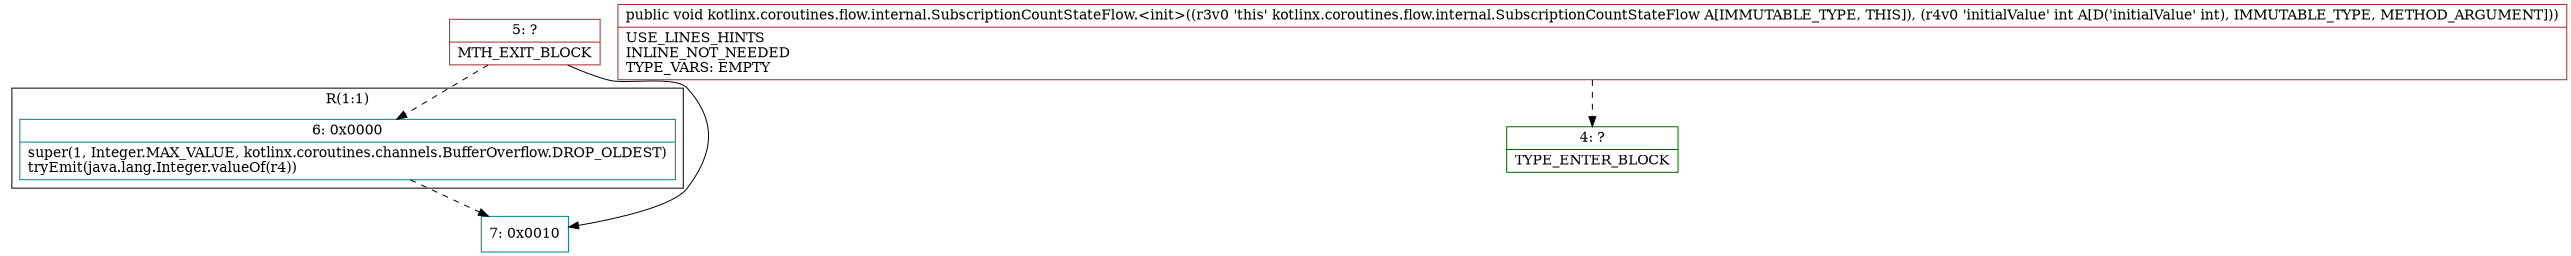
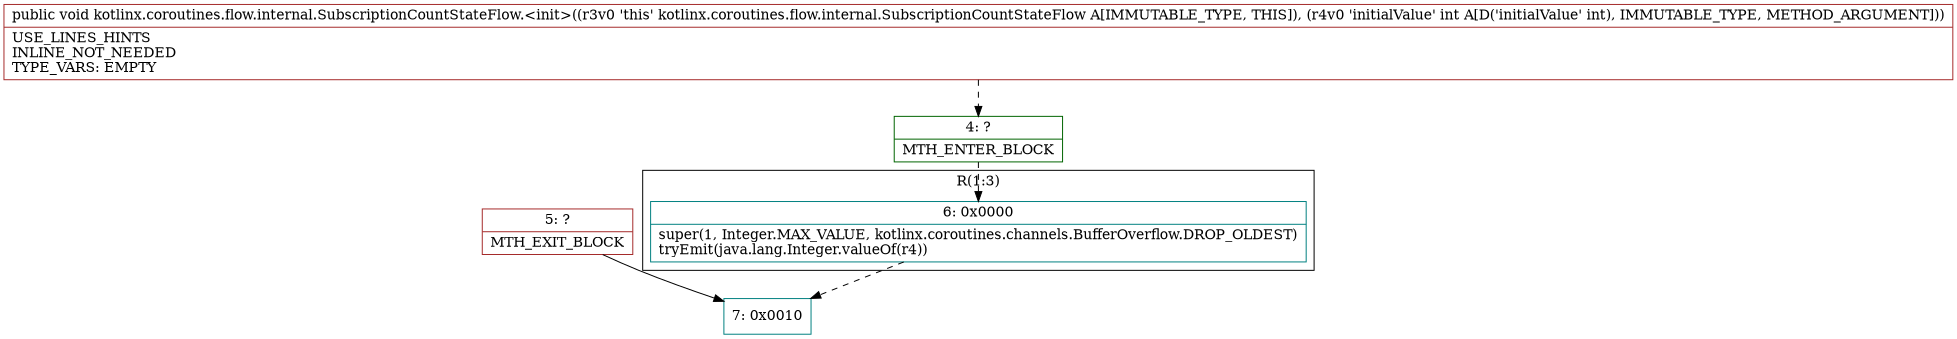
(438, 94) -> (978, 177)
(348, 100) -> (978, 182)
(1592, 160) -> (978, 150)
